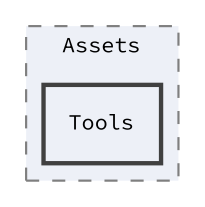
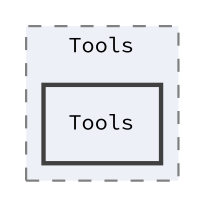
(102, 47) -> (102, 47)
